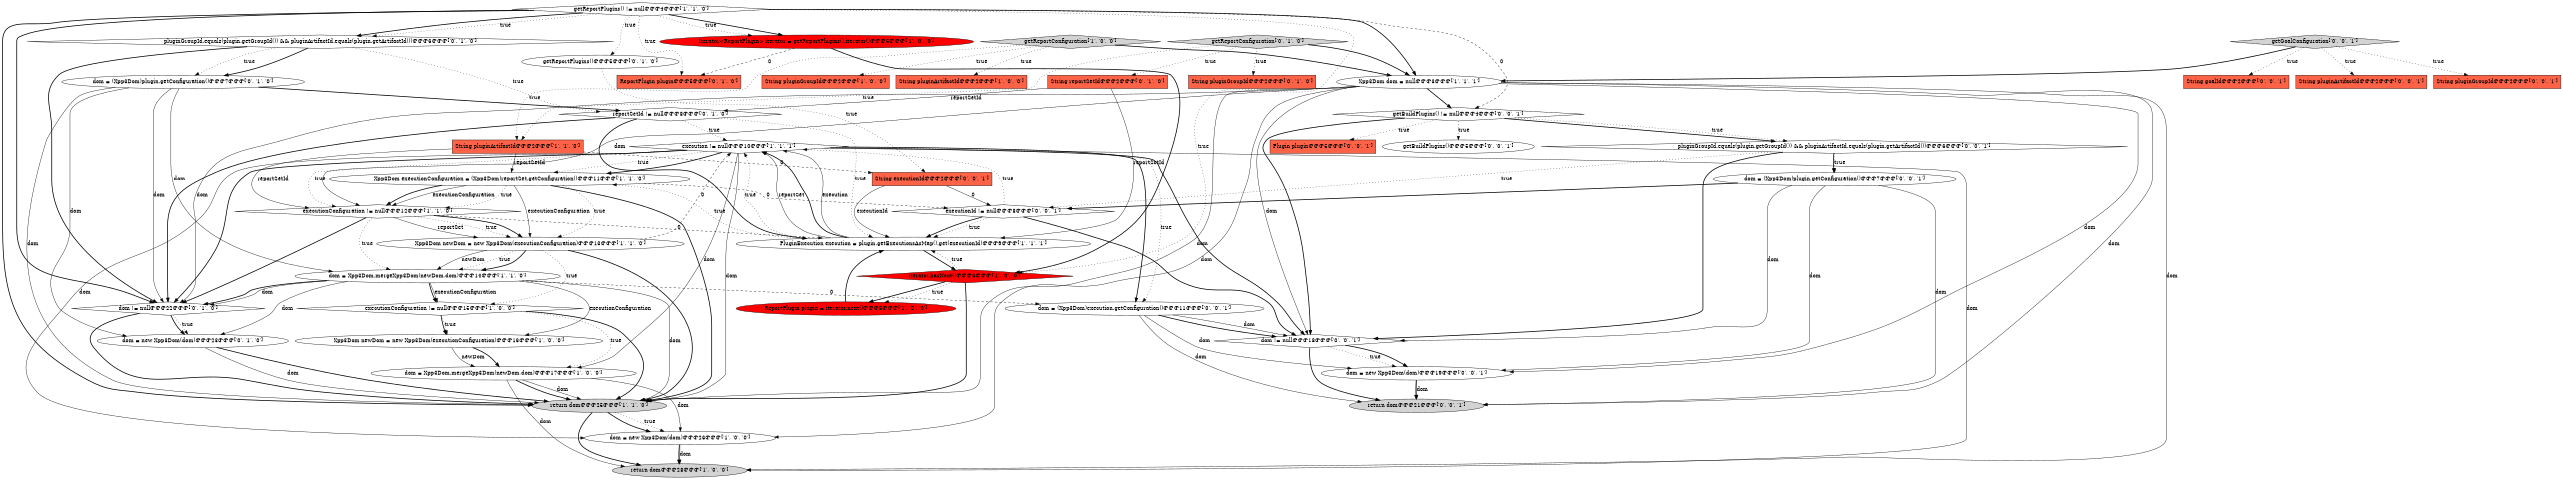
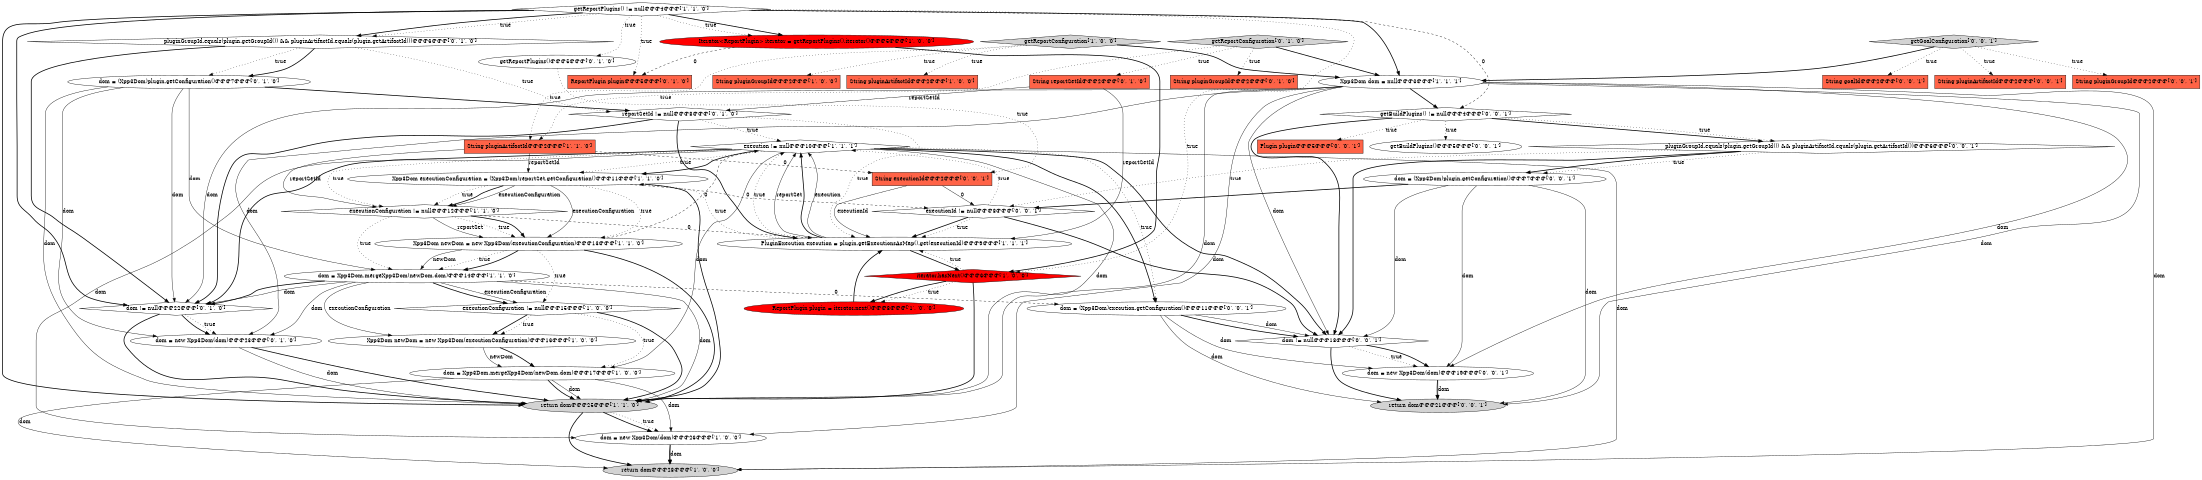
(814, 127) -> (697, 129)
(281, 259) -> none
